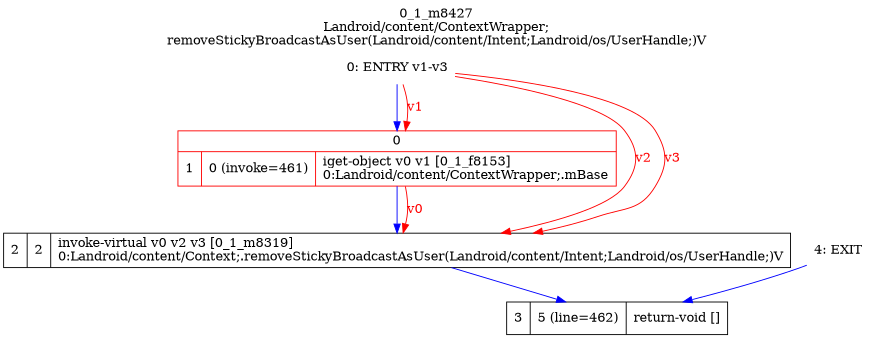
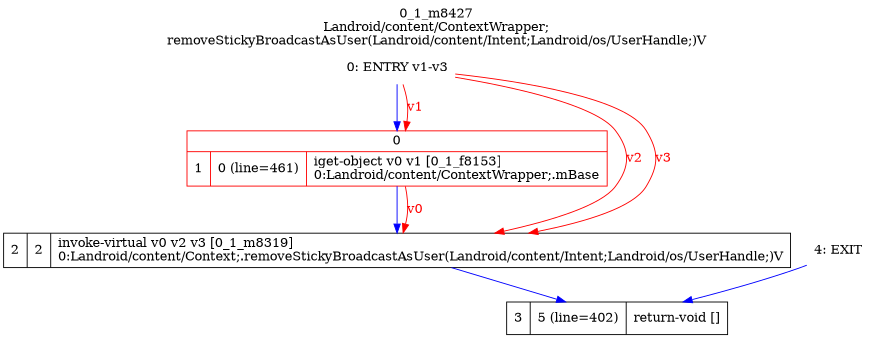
(259, 168) -> (259, 168)
(578, 318) -> (578, 318)
